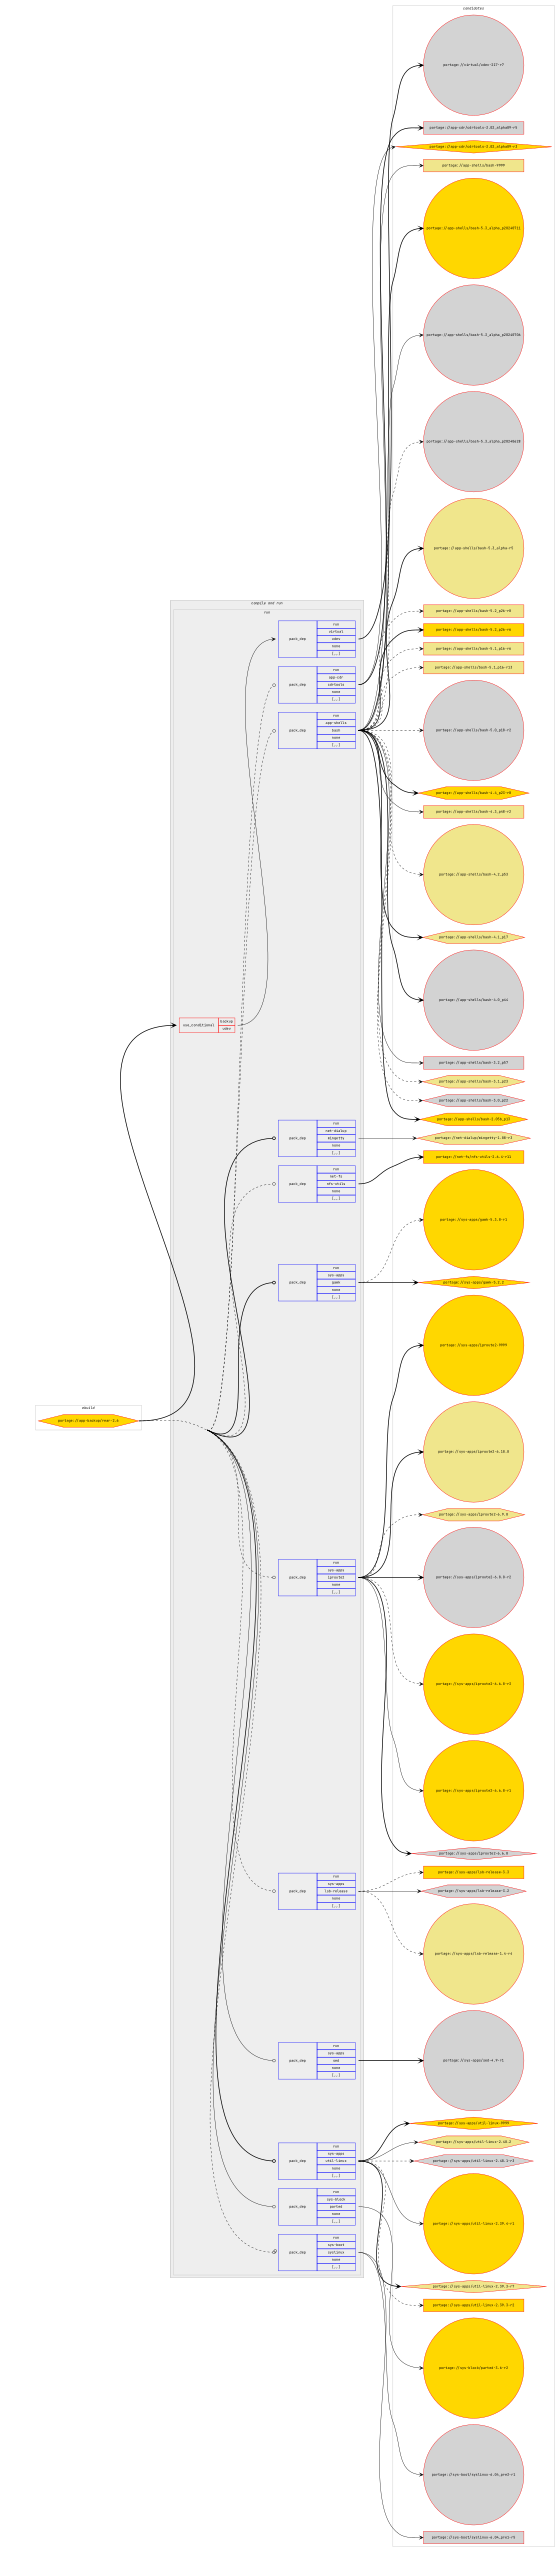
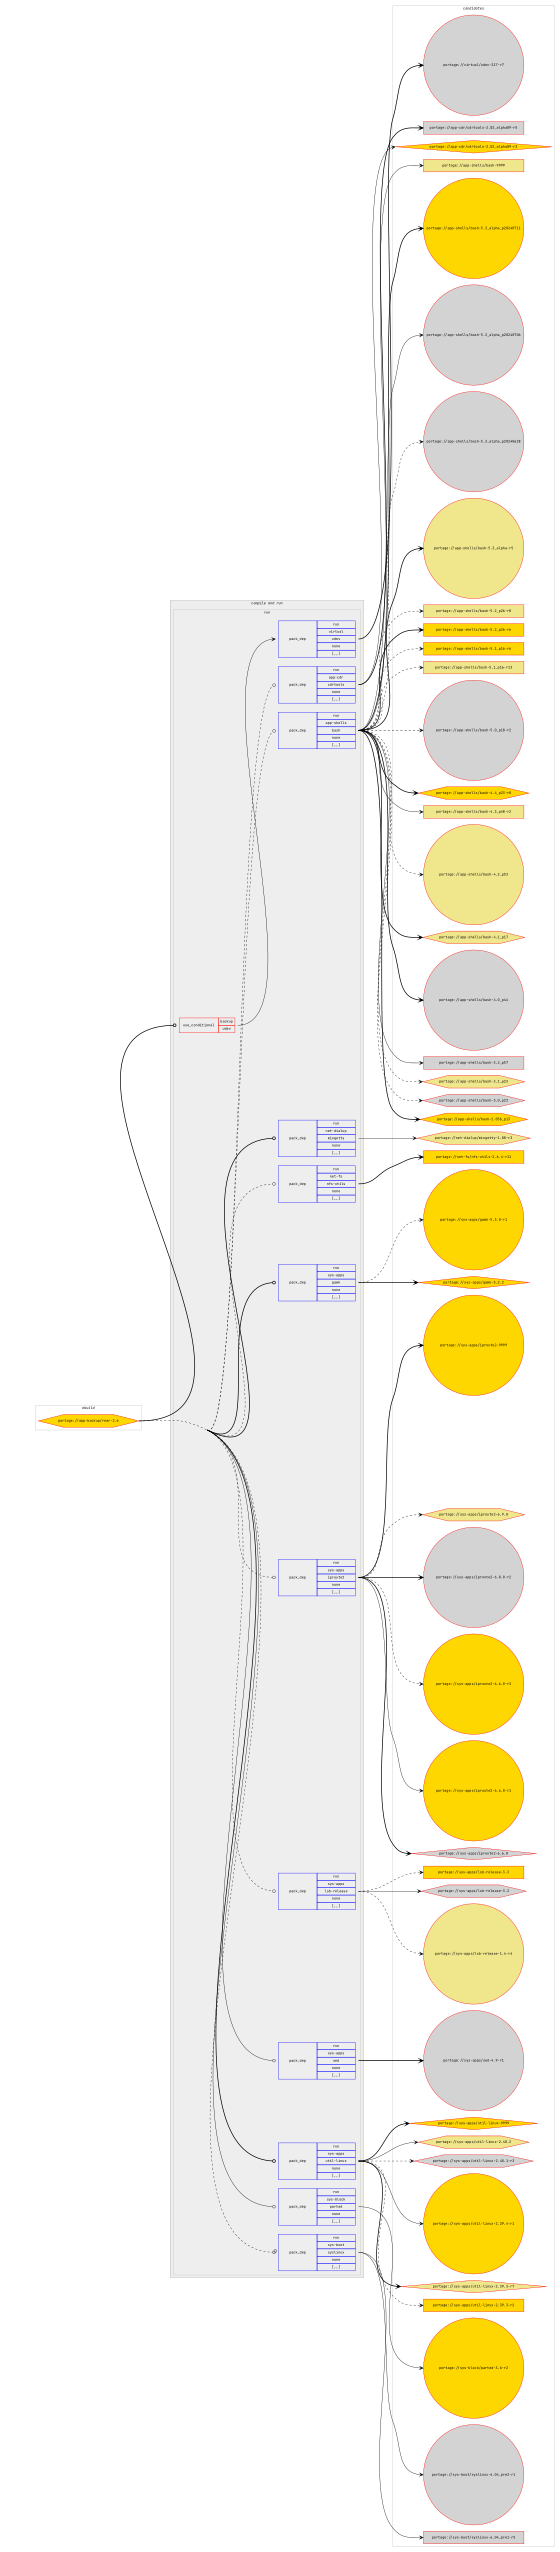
(474, 649) -> (474, 649)
(158, 1224) -> (158, 1224)
(474, 1452) -> none
